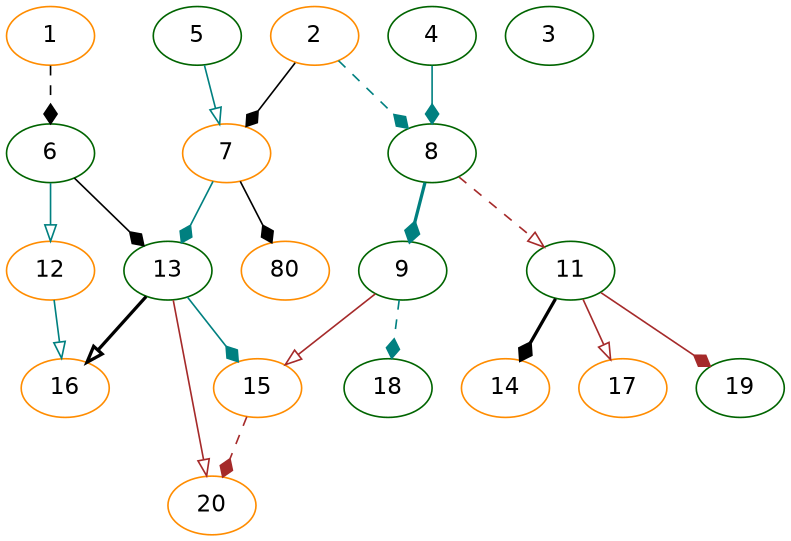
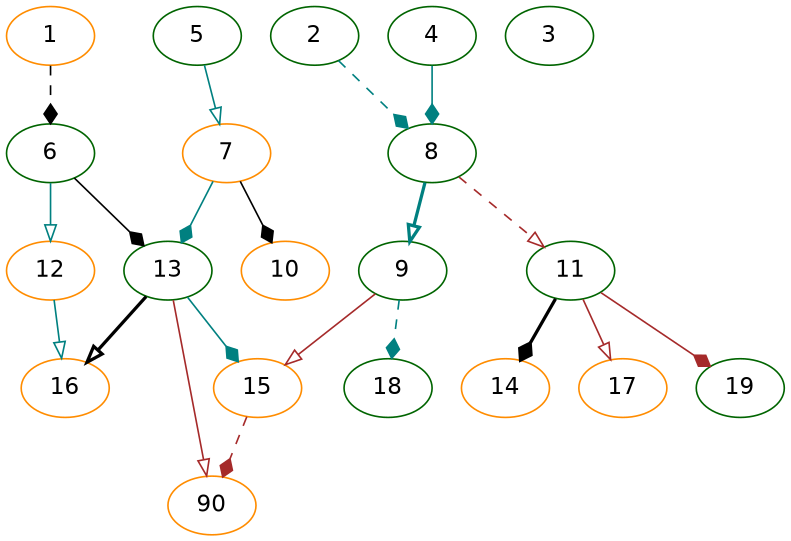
(315, 36) -> (315, 36)
(277, 87) -> none
(419, 204) -> (419, 204)
(285, 271) -> (285, 271)
(212, 505) -> (212, 505)
